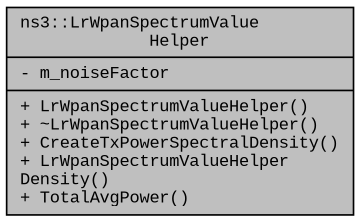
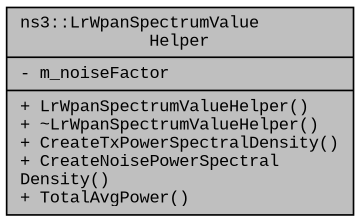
(155, 161) -> (150, 161)
